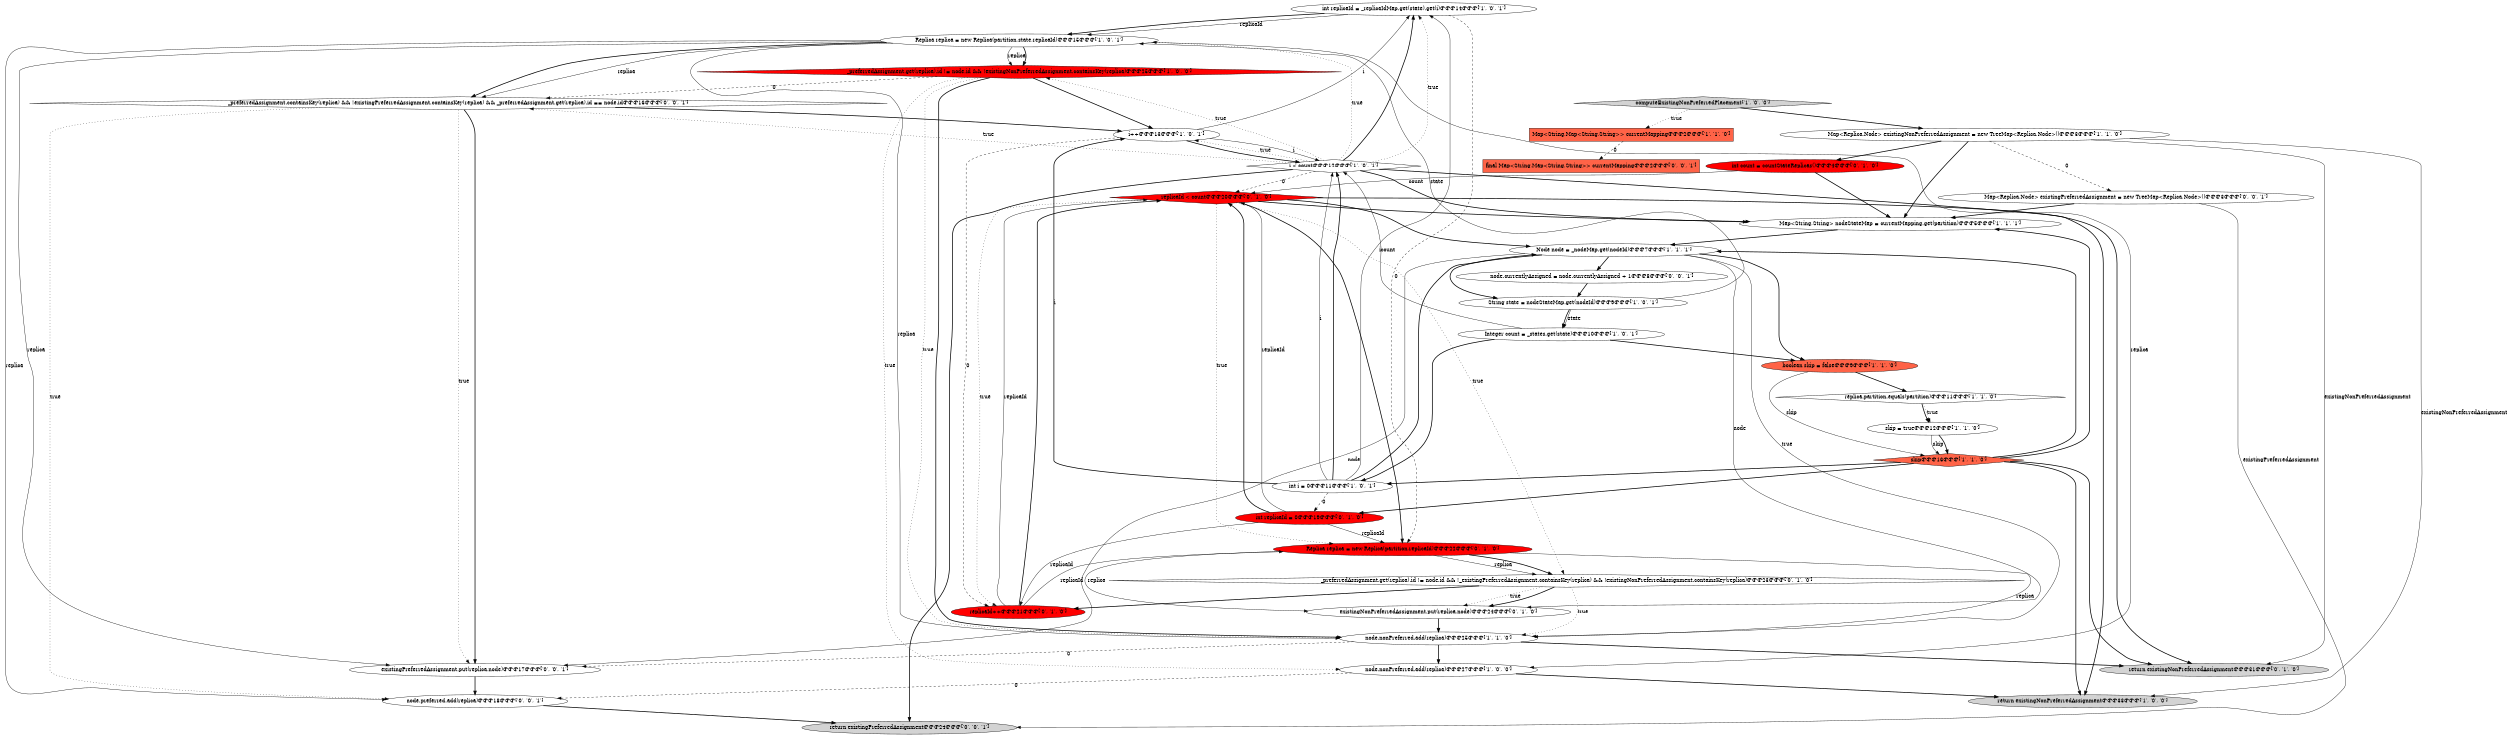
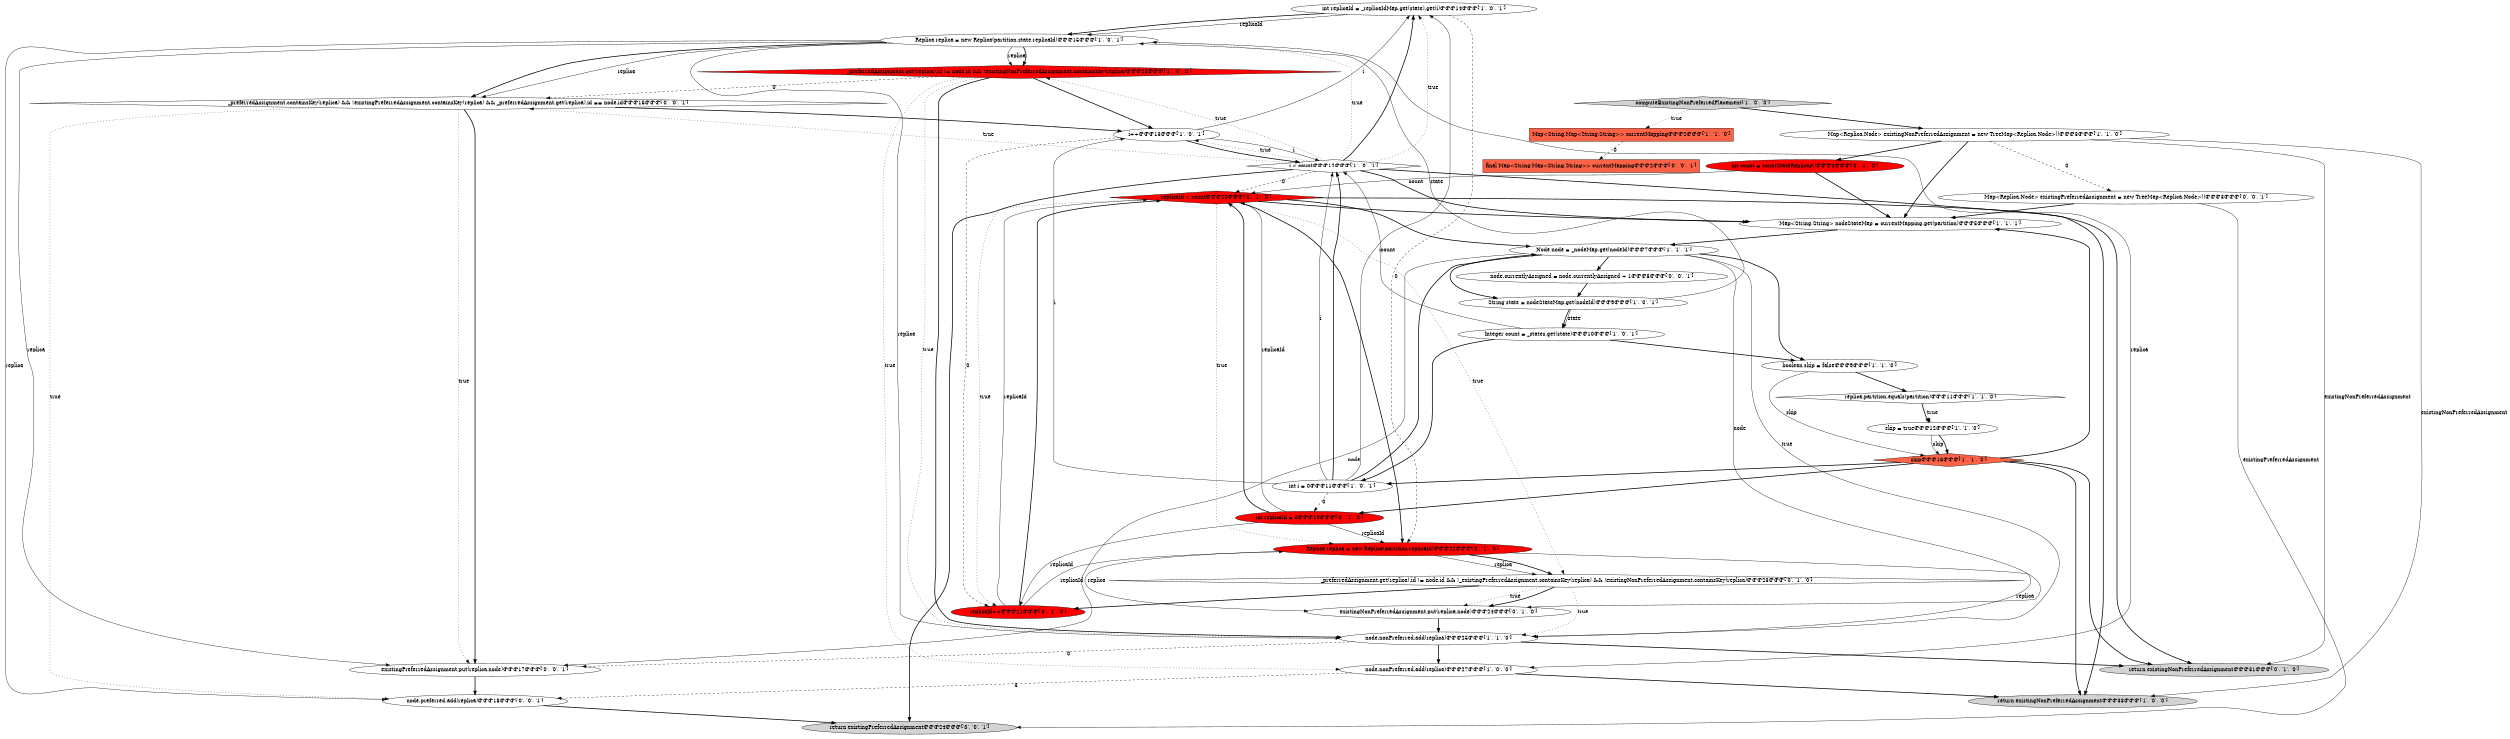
(2022, 263) -> none
(1840, 366) -> (1840, 366)
(1054, 388) -> (1054, 388)
(1016, 686) -> (1016, 686)
